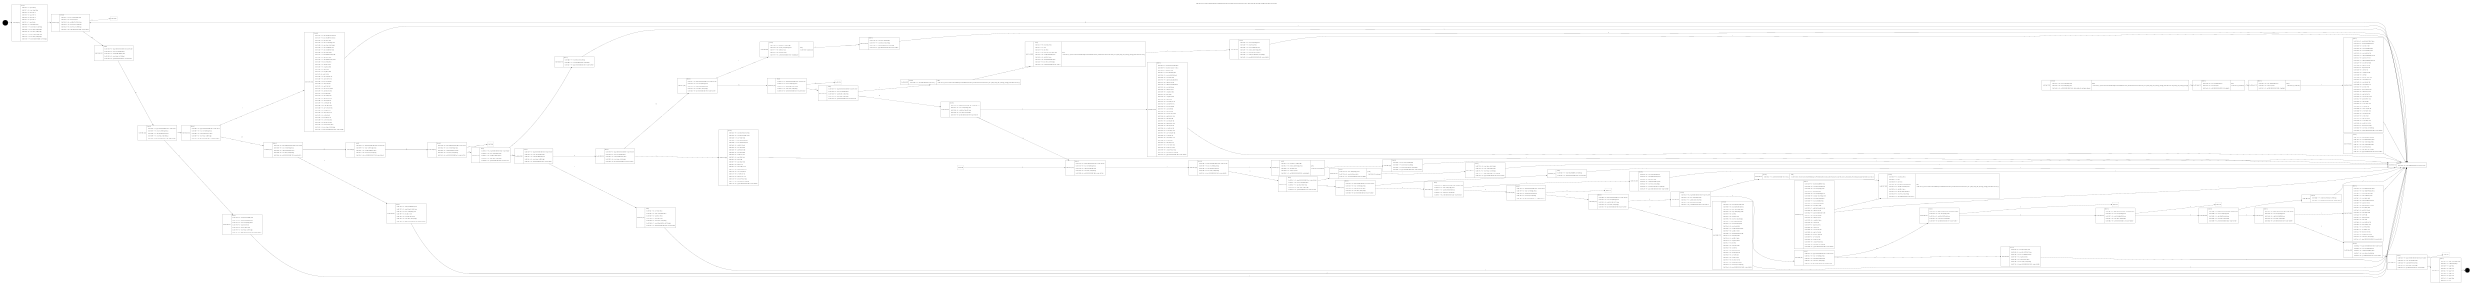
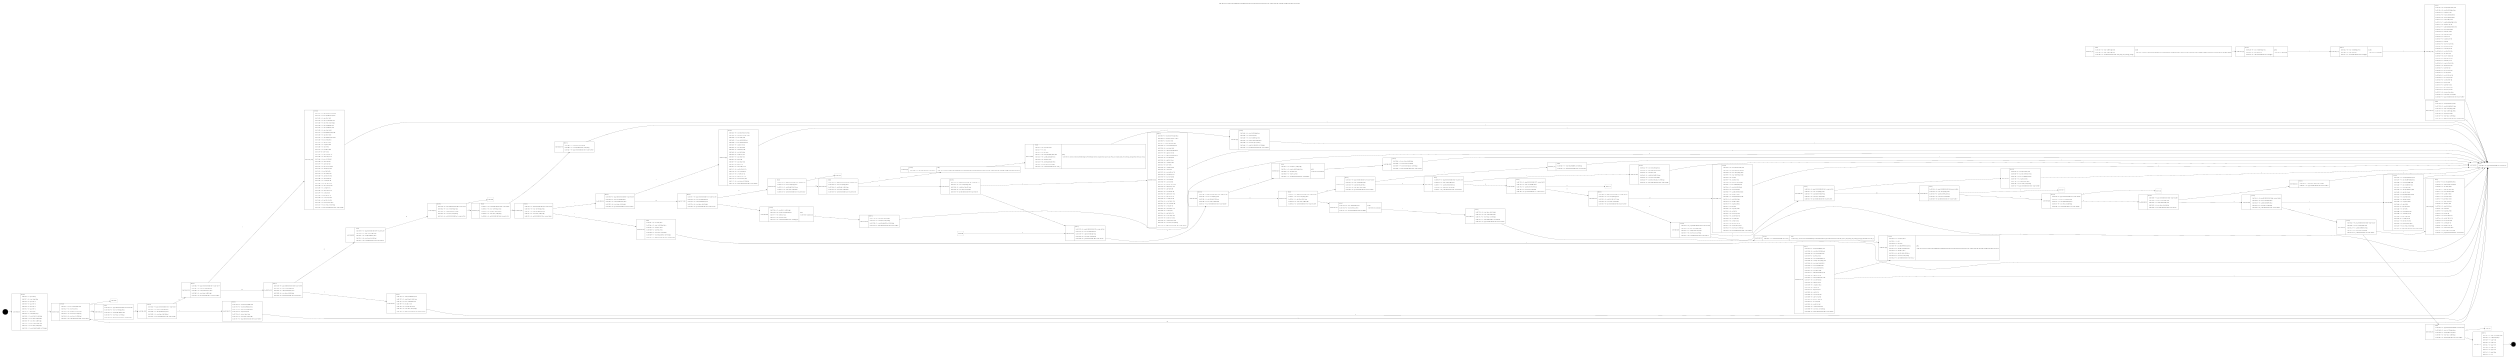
none -> (2445, 207)
